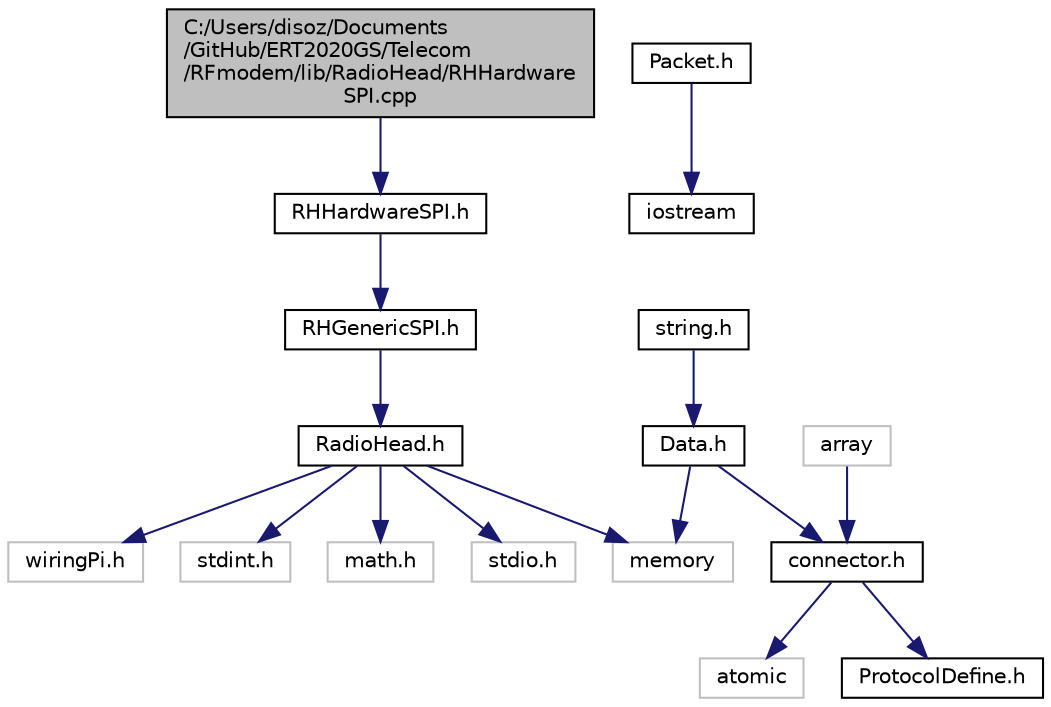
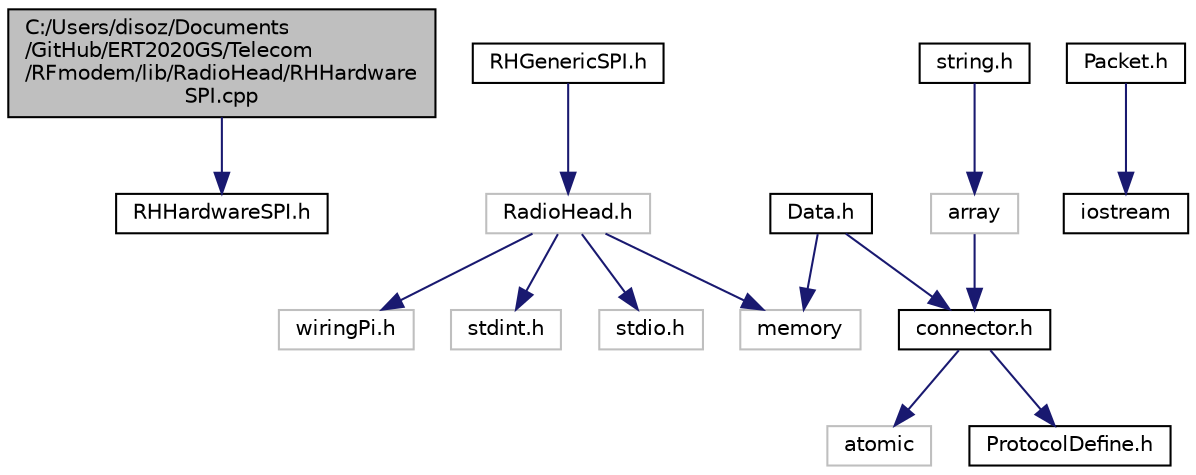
(381, 261) -> none
(694, 377) -> (975, 128)
(381, 446) -> (568, 214)
(381, 562) -> none
